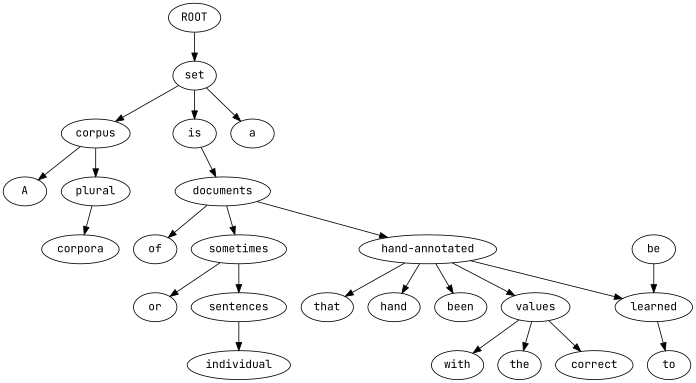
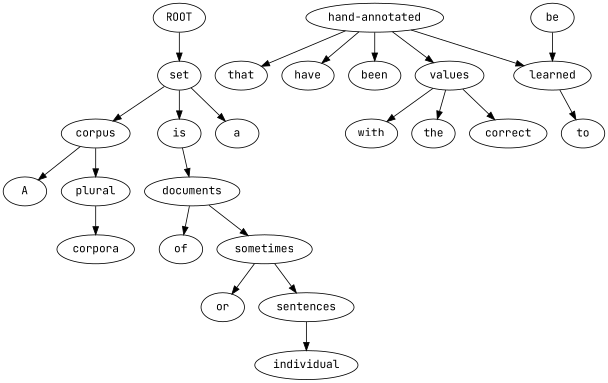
(318, 218) -> none
(394, 307) -> (308, 76)
